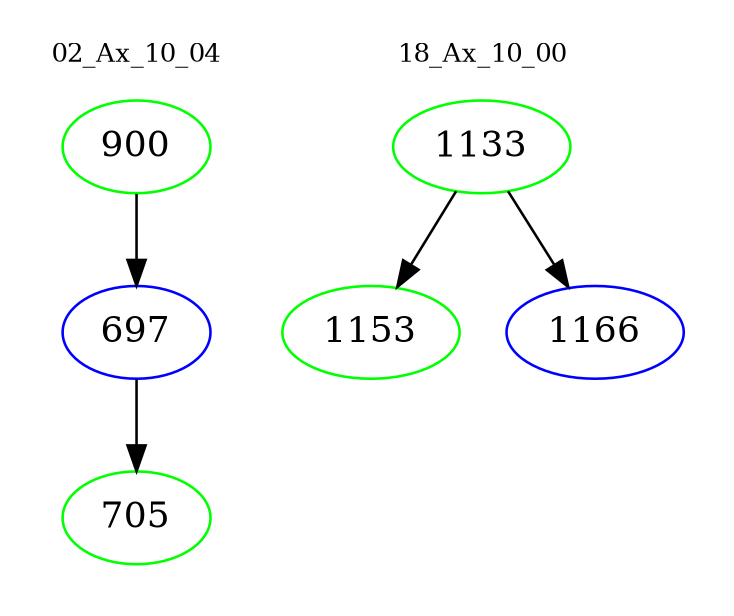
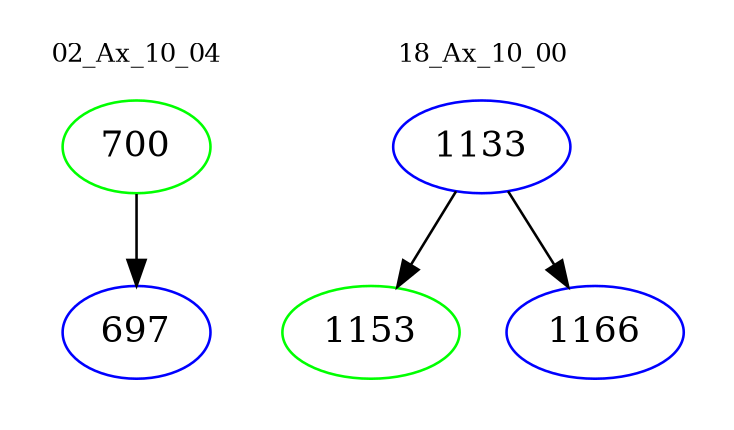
(137, 147) -> (137, 147)
(482, 147) -> (482, 147)
(137, 518) -> none
